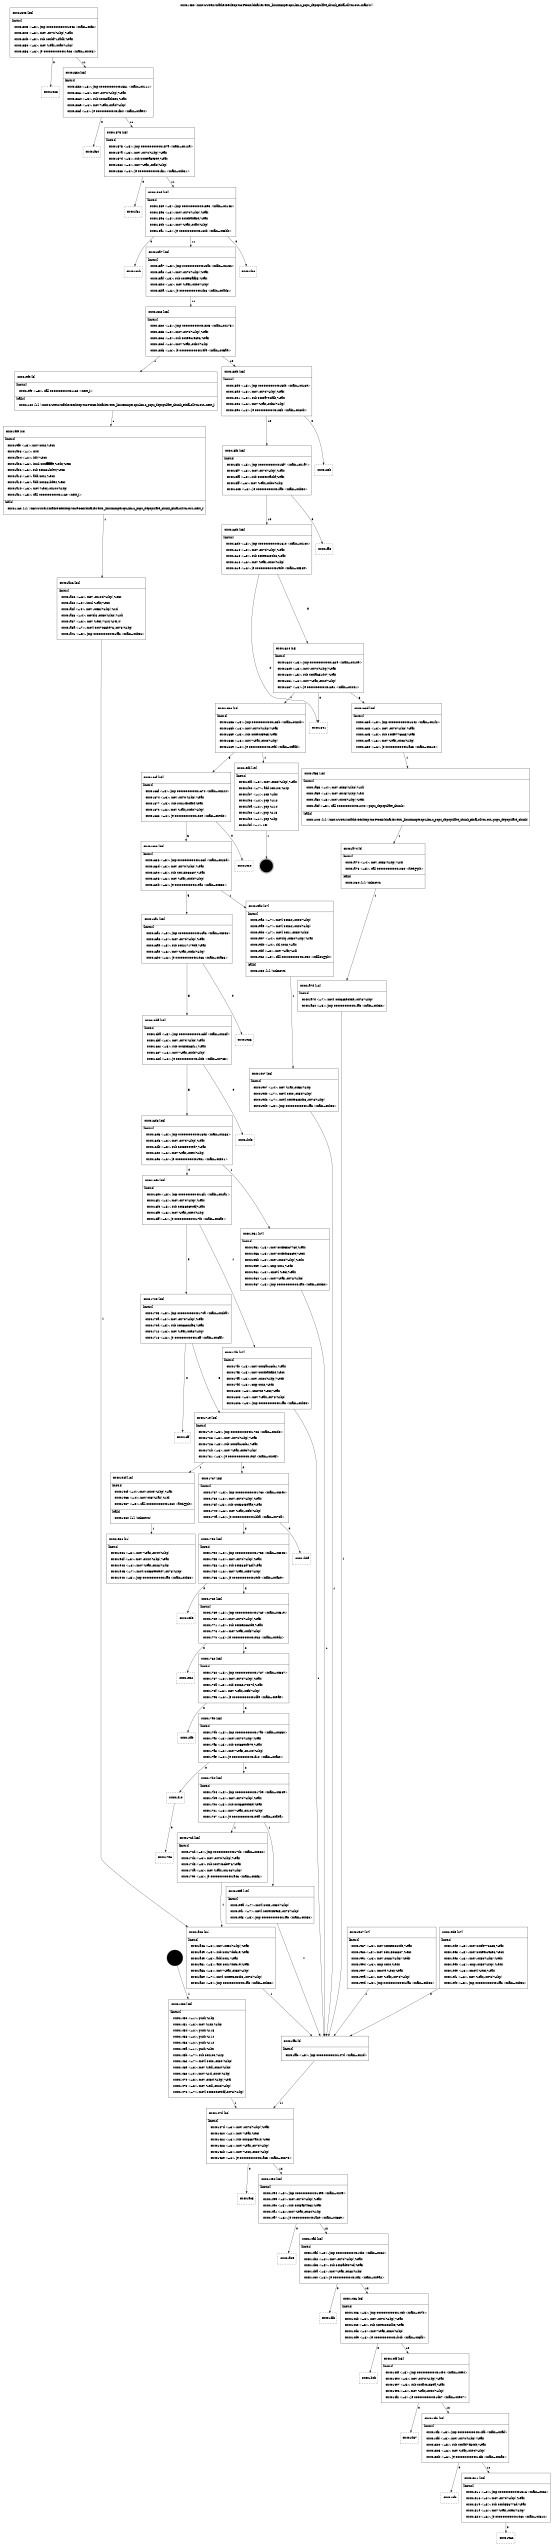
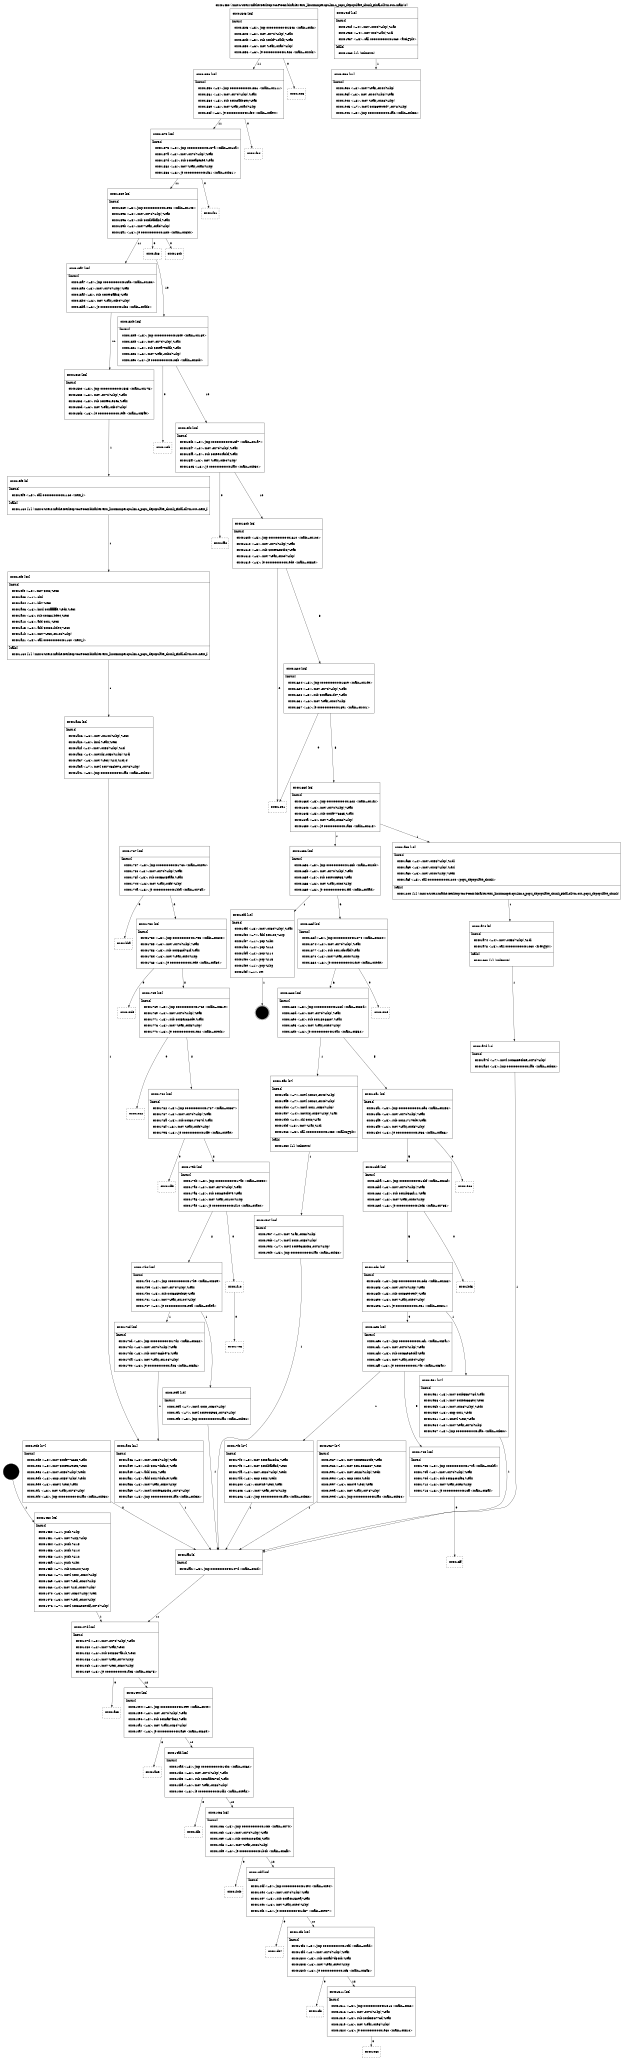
(228, 361) -> (162, 287)
(290, 697) -> (335, 838)
(239, 1438) -> none
